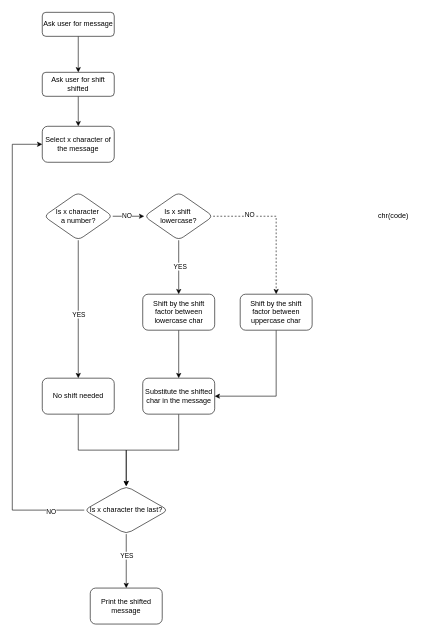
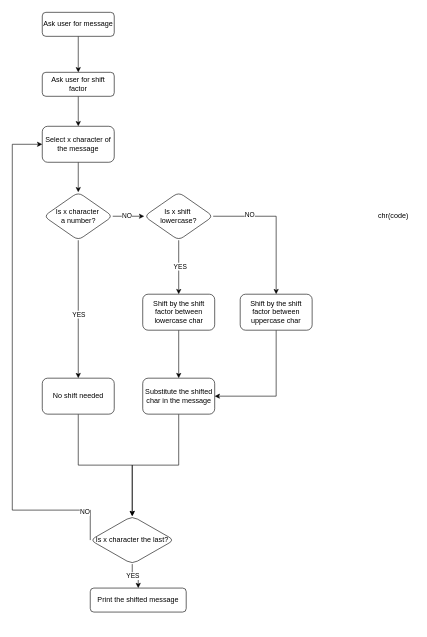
(78, 84) -> (78, 84)
none -> (78, 186)
(276, 221) -> (276, 221)
(126, 510) -> (132, 540)
(126, 606) -> (138, 600)
